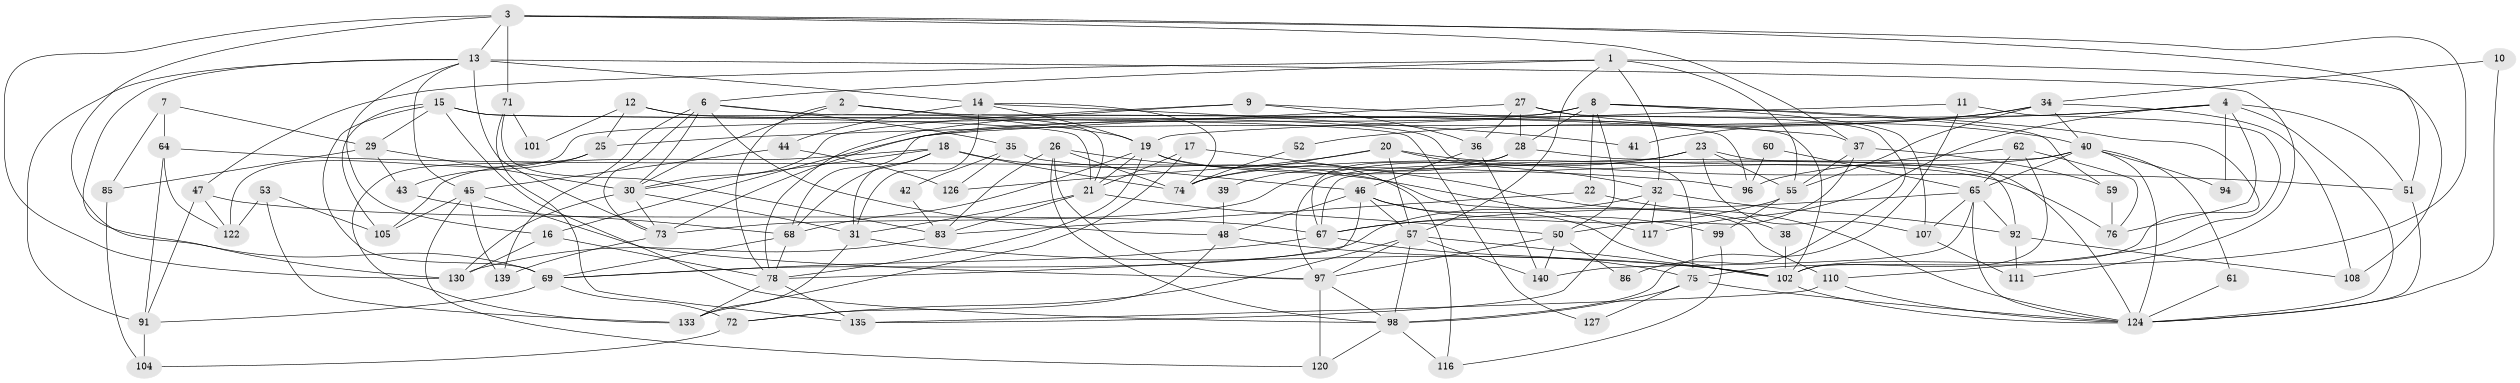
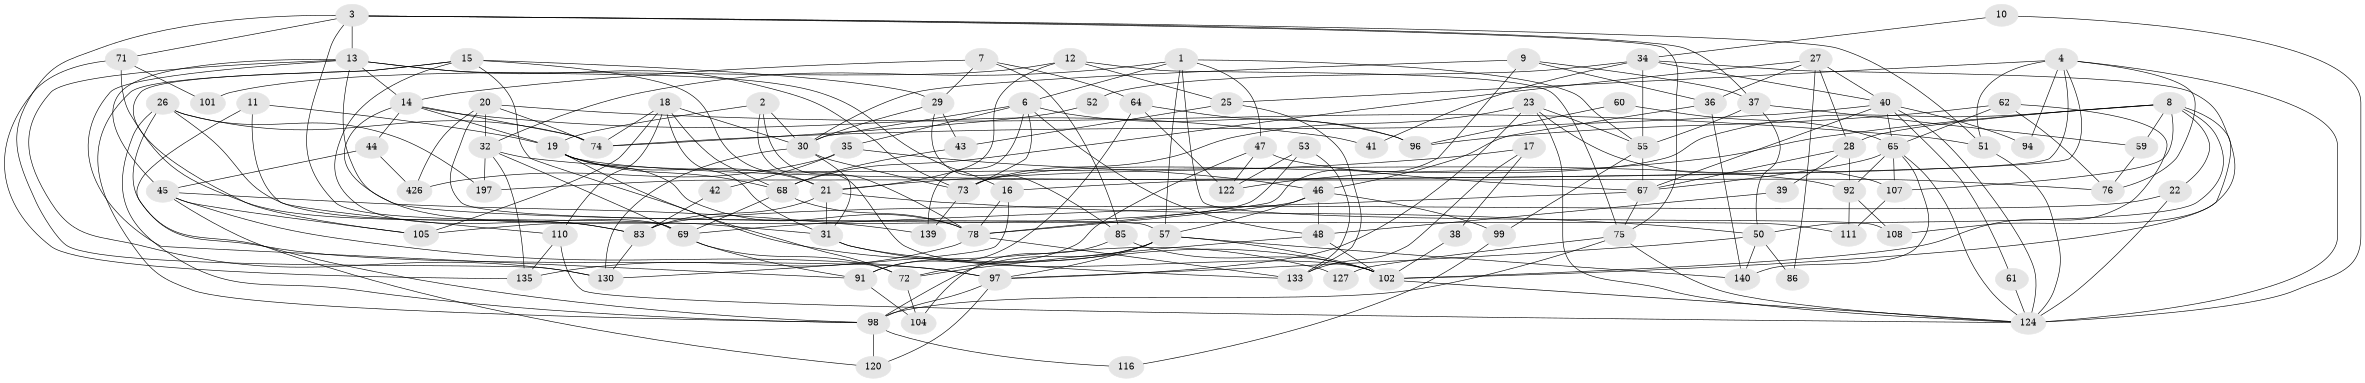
none -> (747, 69)
(951, 191) -> (414, 191)
(1411, 195) -> (725, 223)
(1602, 234) -> (1241, 258)
(1650, 235) -> (484, 191)
